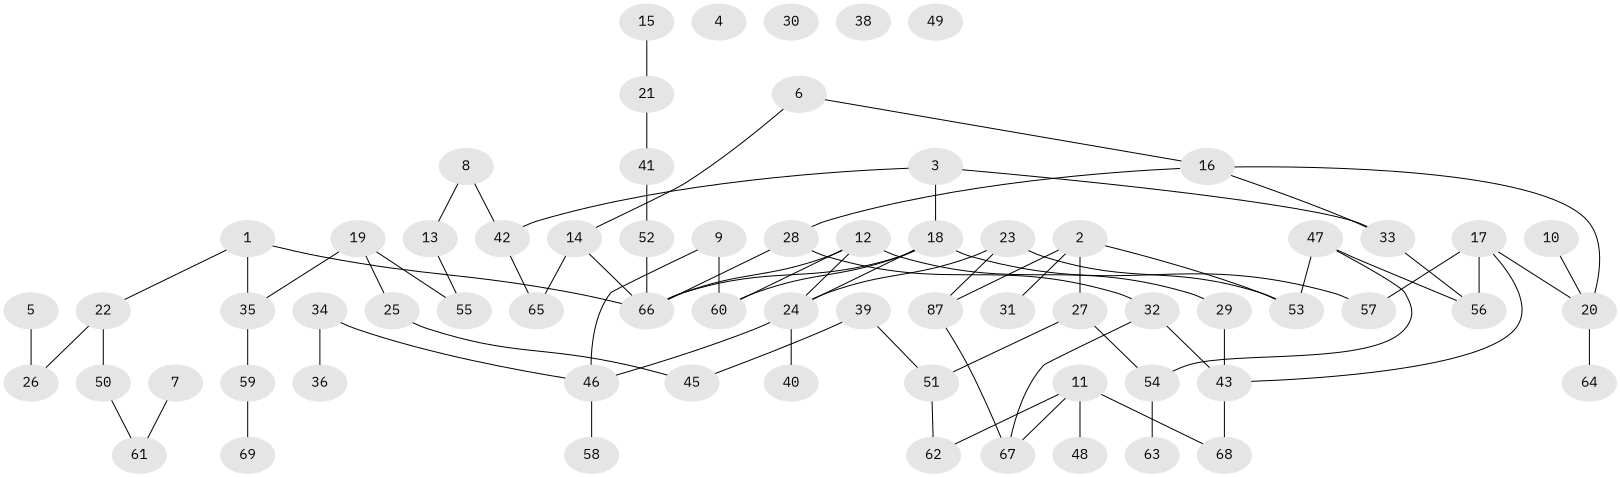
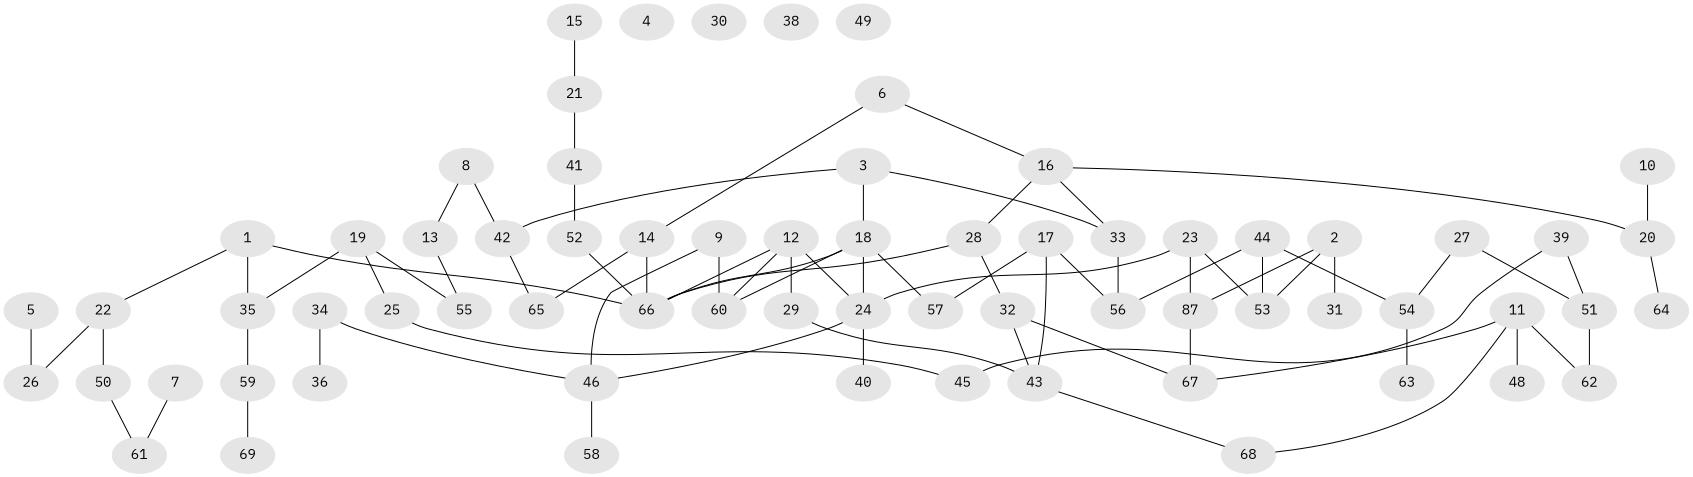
(1316, 239) -> (1262, 239)
(1080, 275) -> none
(1534, 275) -> none
